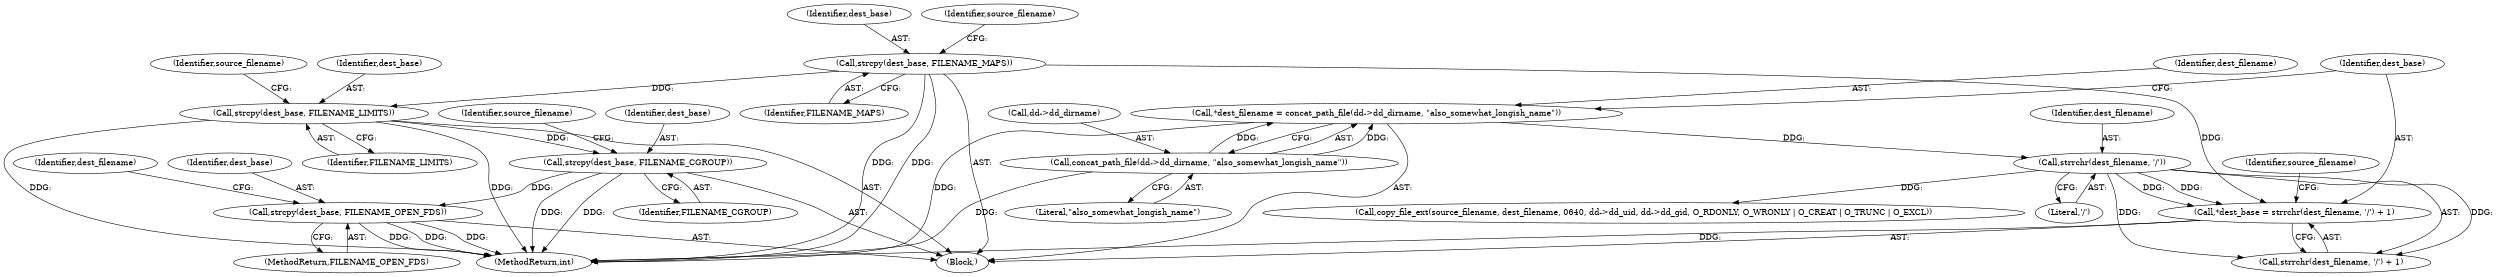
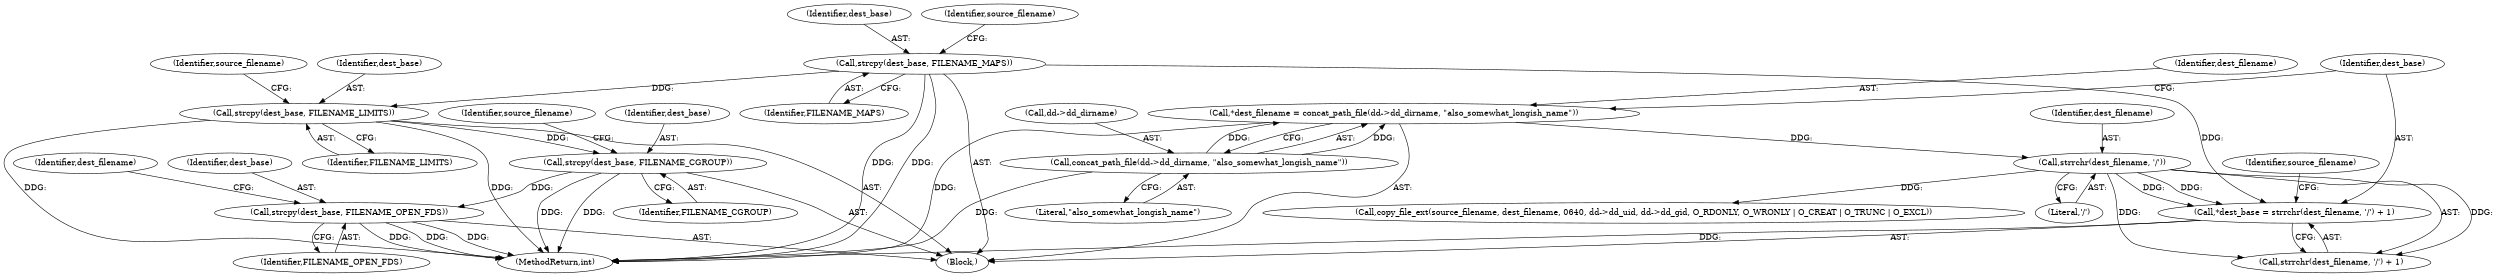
(347, 263) -> (331, 263)
